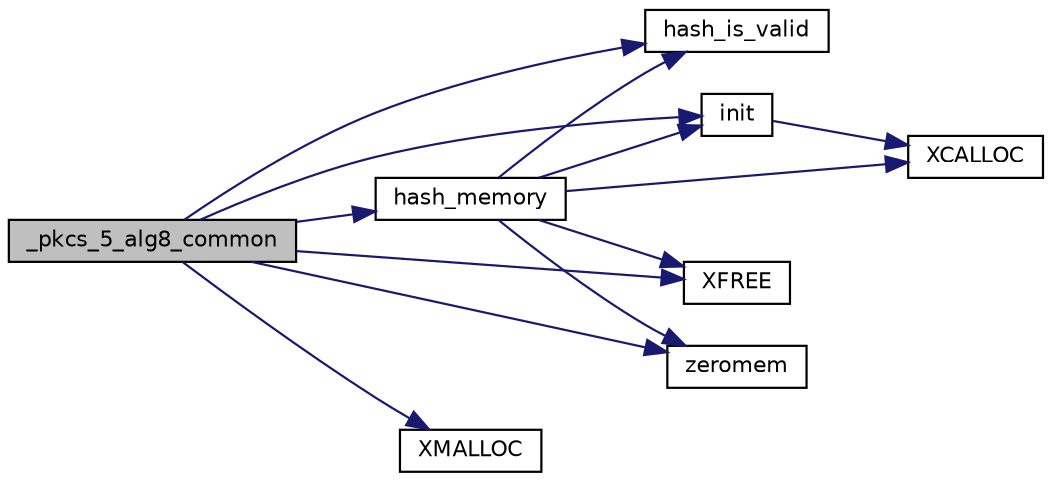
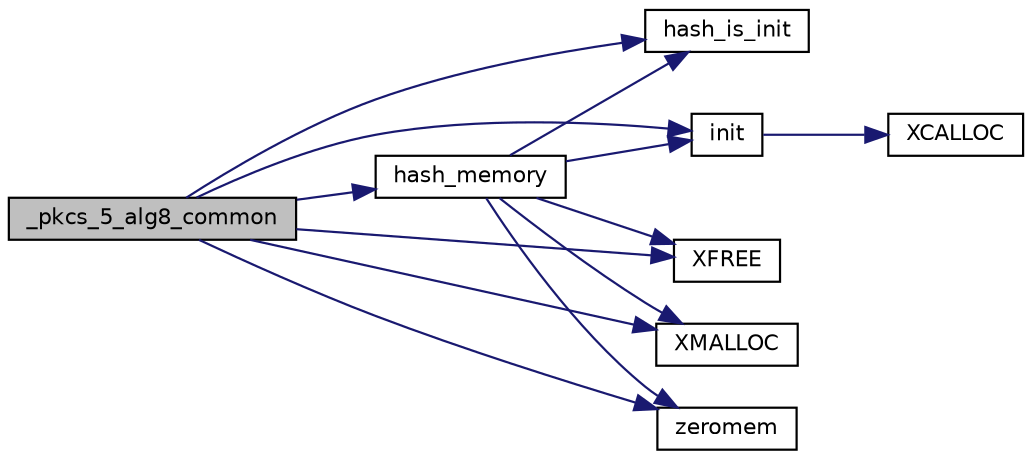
(737, 31) -> (727, 31)
(726, 178) -> (591, 267)
